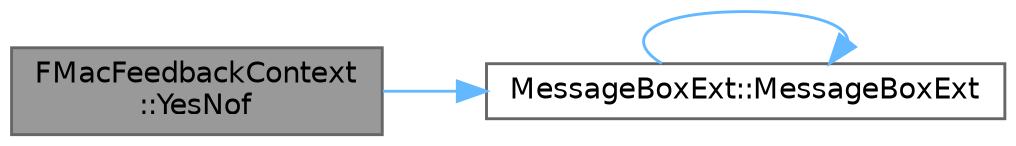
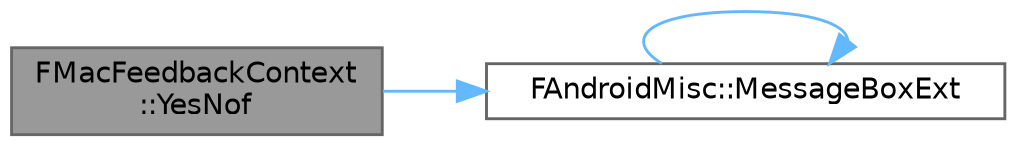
(746, 91) -> (746, 91)
